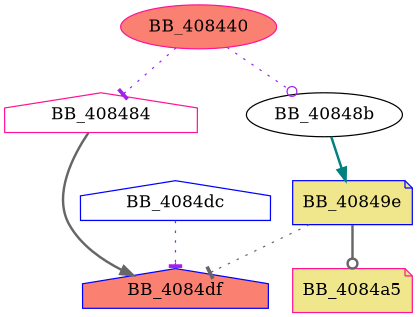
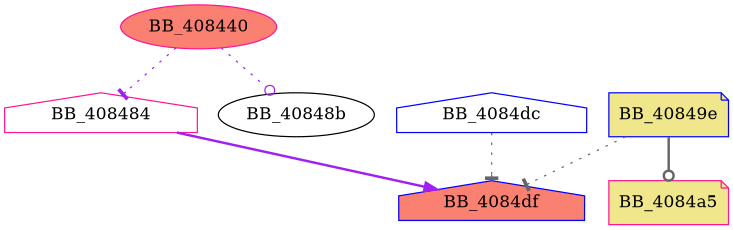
(336, 153) -> none
(64, 212) -> (301, 160)
(175, 241) -> (492, 154)
